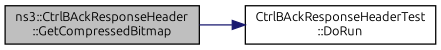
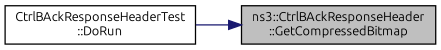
(216, 25) -> (212, 25)
